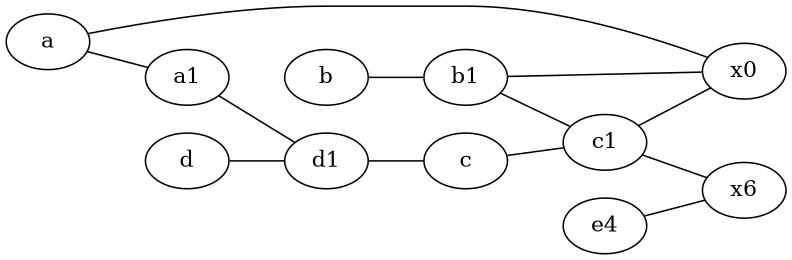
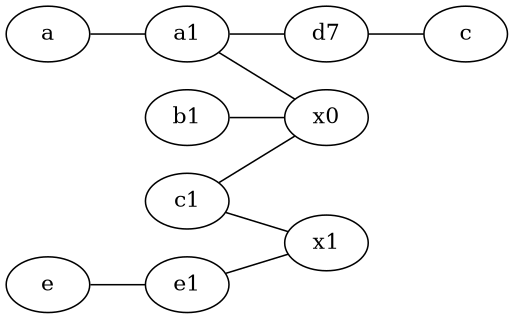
(400, 6) -> (257, 76)
(326, 77) -> none
(535, 110) -> none
(535, 152) -> none
(187, 161) -> none
(326, 161) -> (326, 34)
(744, 190) -> (326, 243)
(605, 226) -> (187, 285)
none -> (48, 285)
